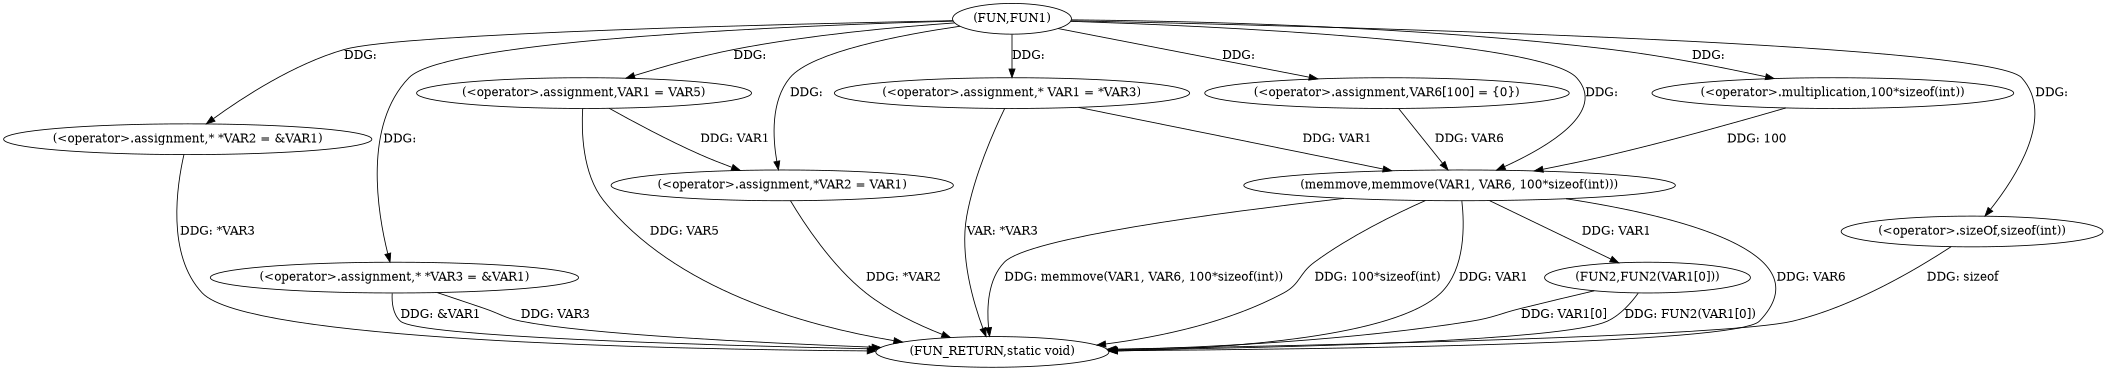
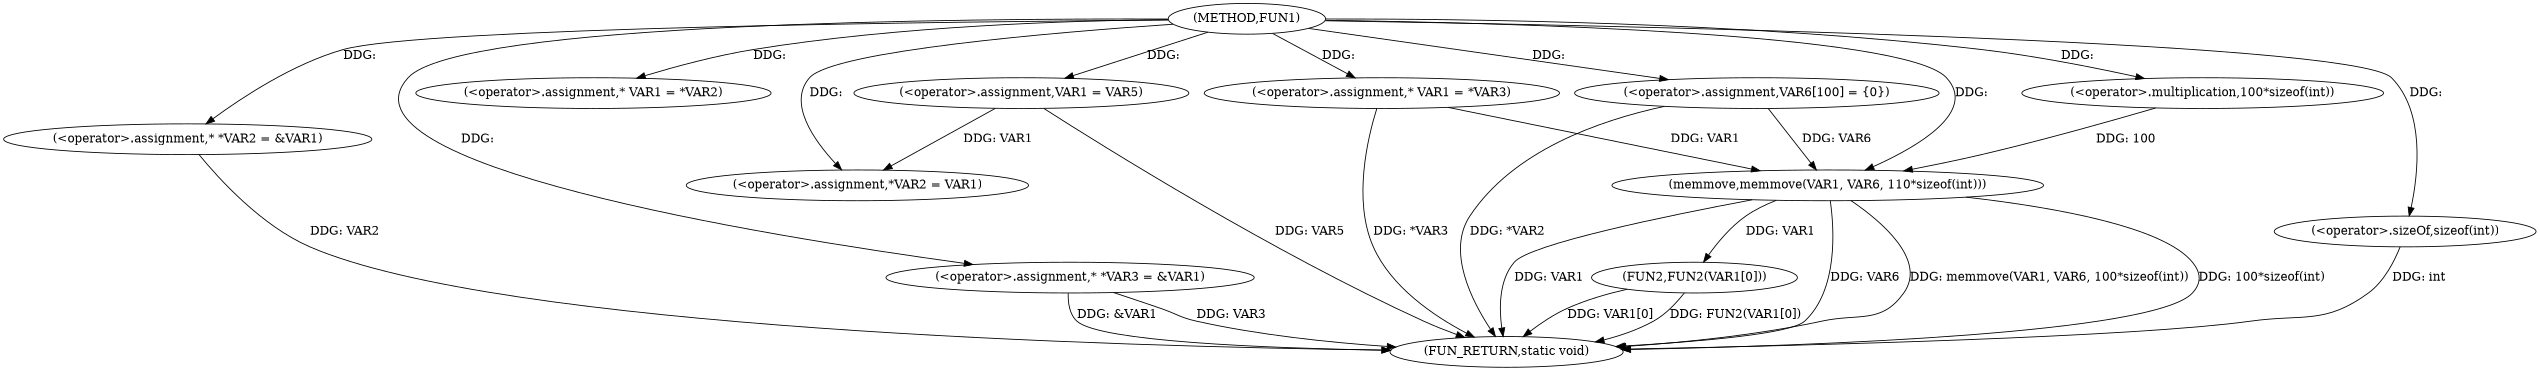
(1012, 19) -> (1247, 19)
none -> (593, 93)
(1460, 185) -> (1828, 185)
(218, 231) -> (345, 231)
(1003, 231) -> (1411, 231)
(1963, 278) -> (2419, 278)
(854, 282) -> (1506, 176)
